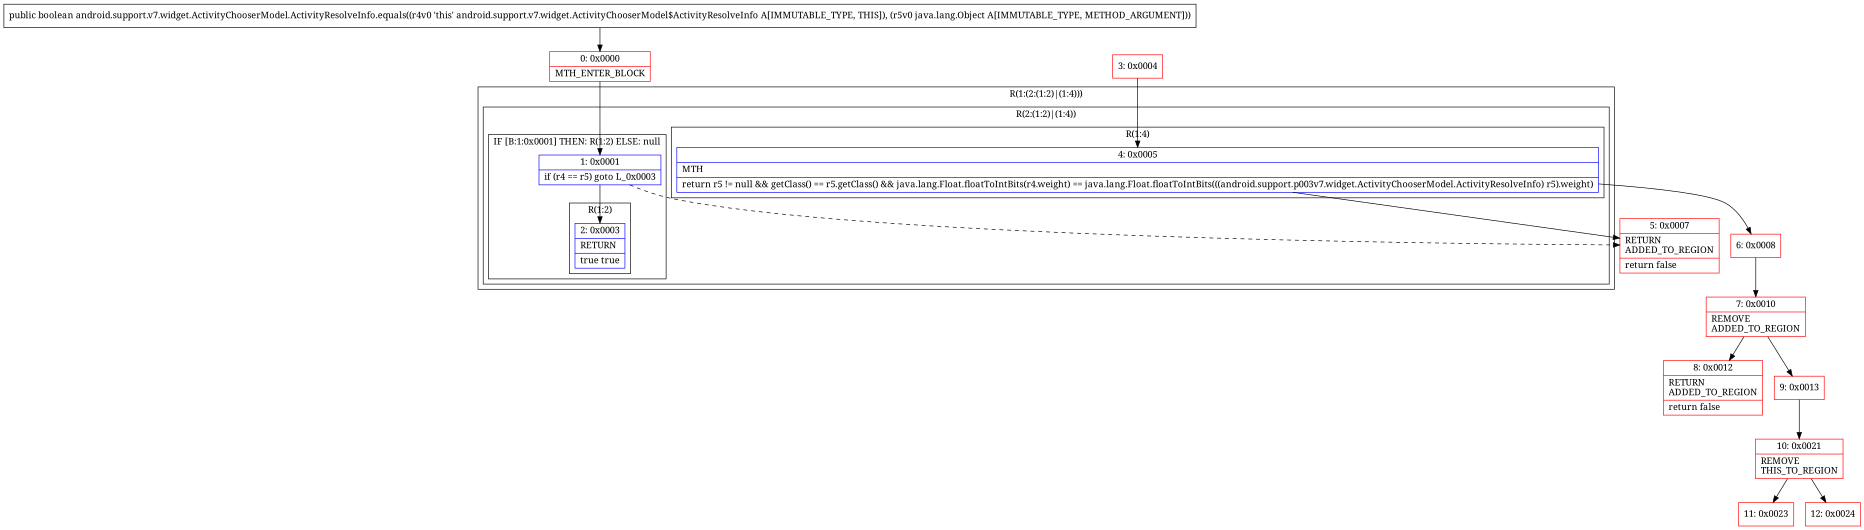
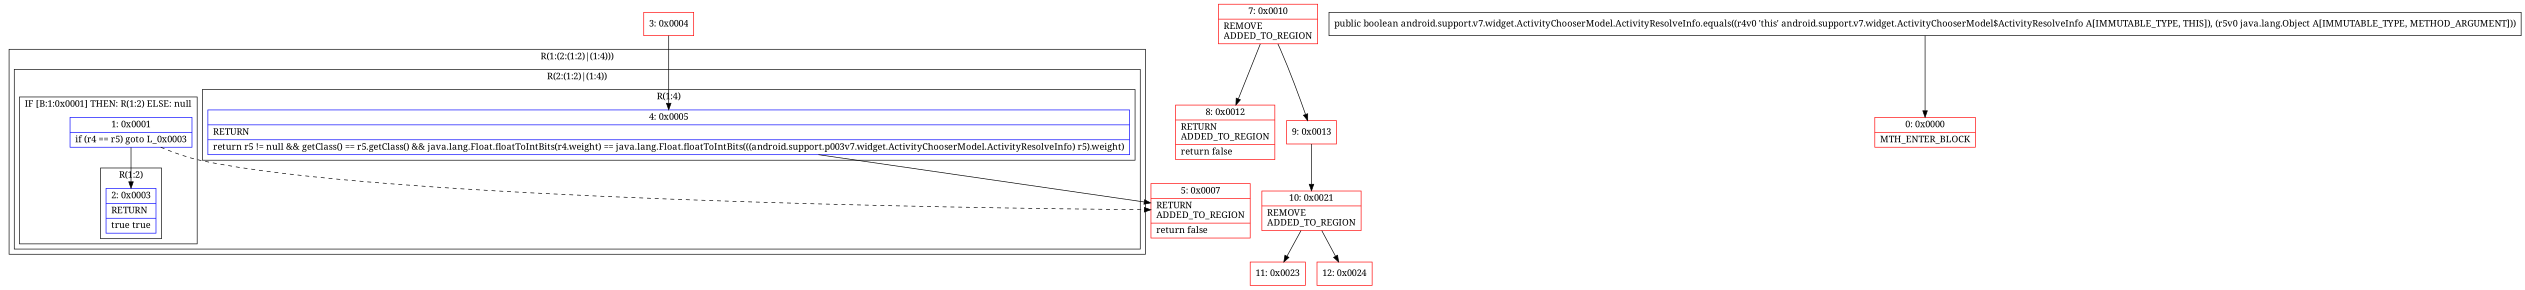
(600, 115) -> none
(693, 170) -> (231, 132)
(1756, 246) -> none
(1799, 471) -> (1311, 223)
